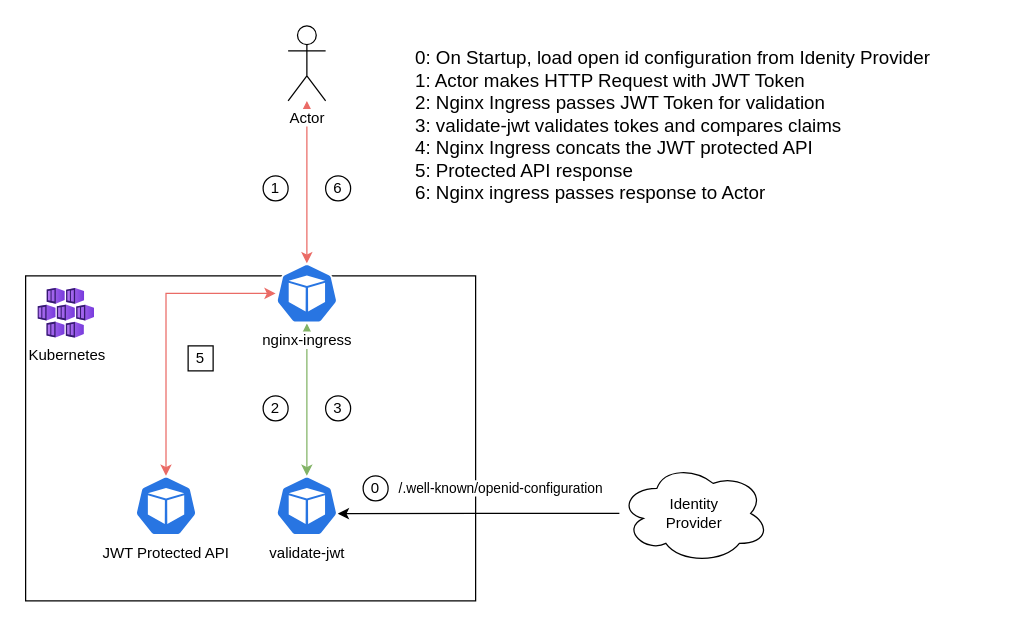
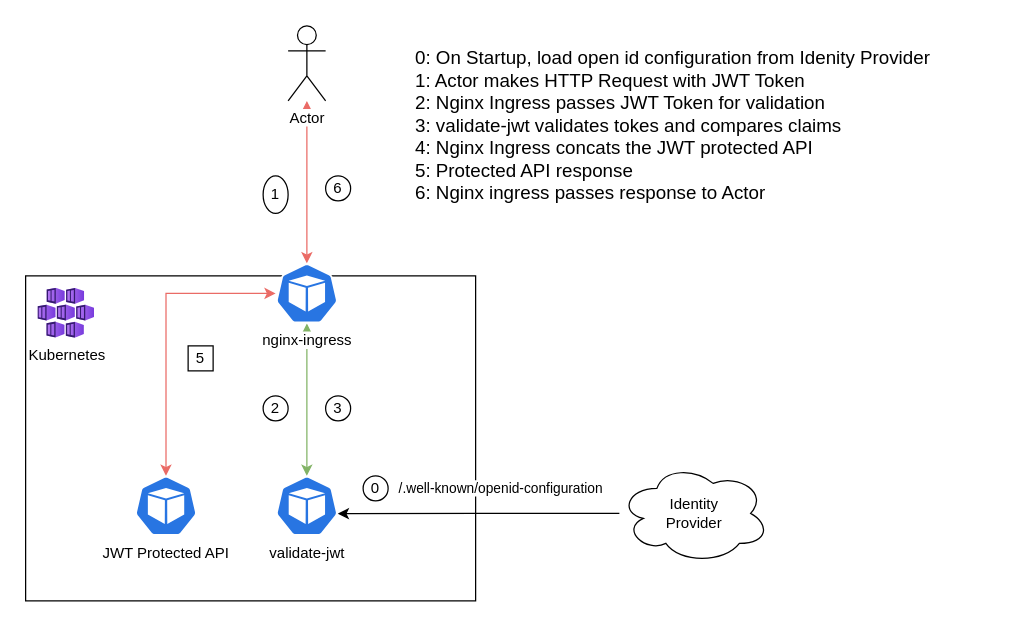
(276, 188) -> (276, 194)
